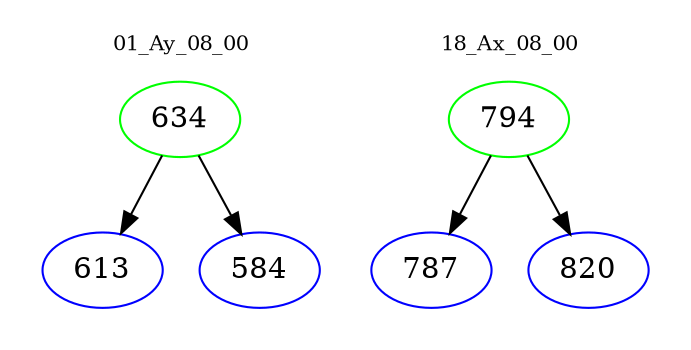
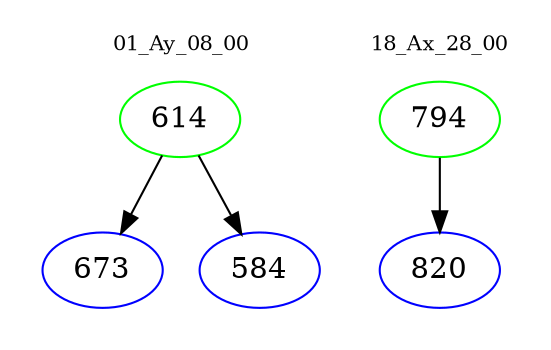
(510, 45) -> (440, 45)
(180, 119) -> (180, 119)
(103, 270) -> (103, 270)
(431, 270) -> none
